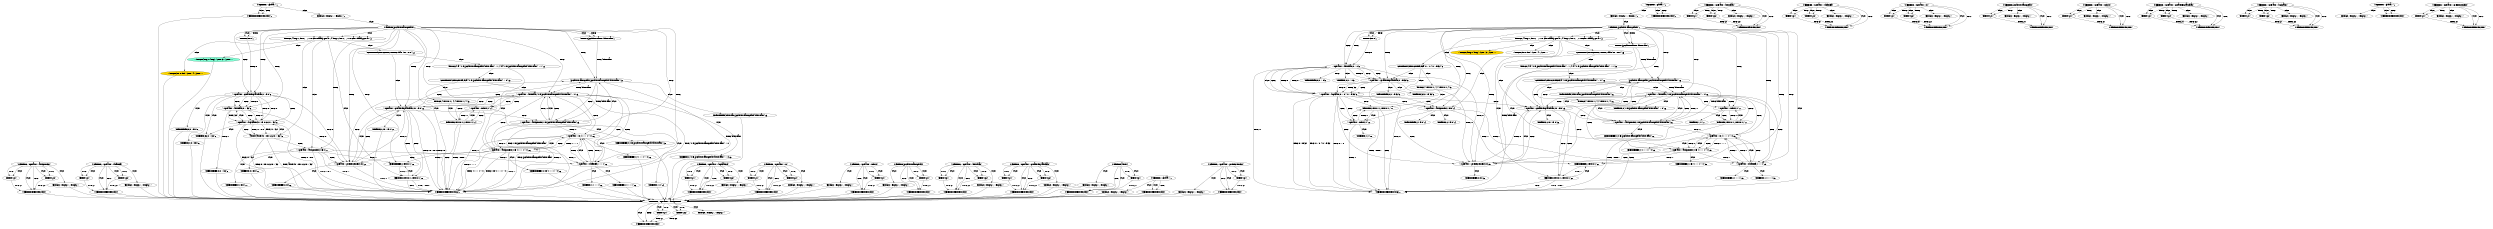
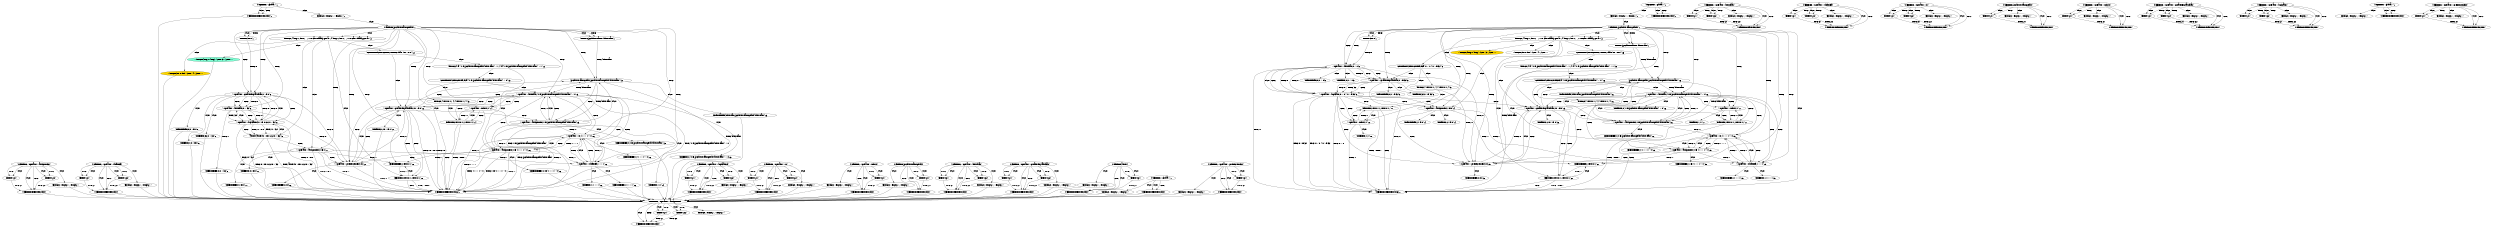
(1337, 73) -> (1337, 73)
(226, 128) -> (278, 109)
